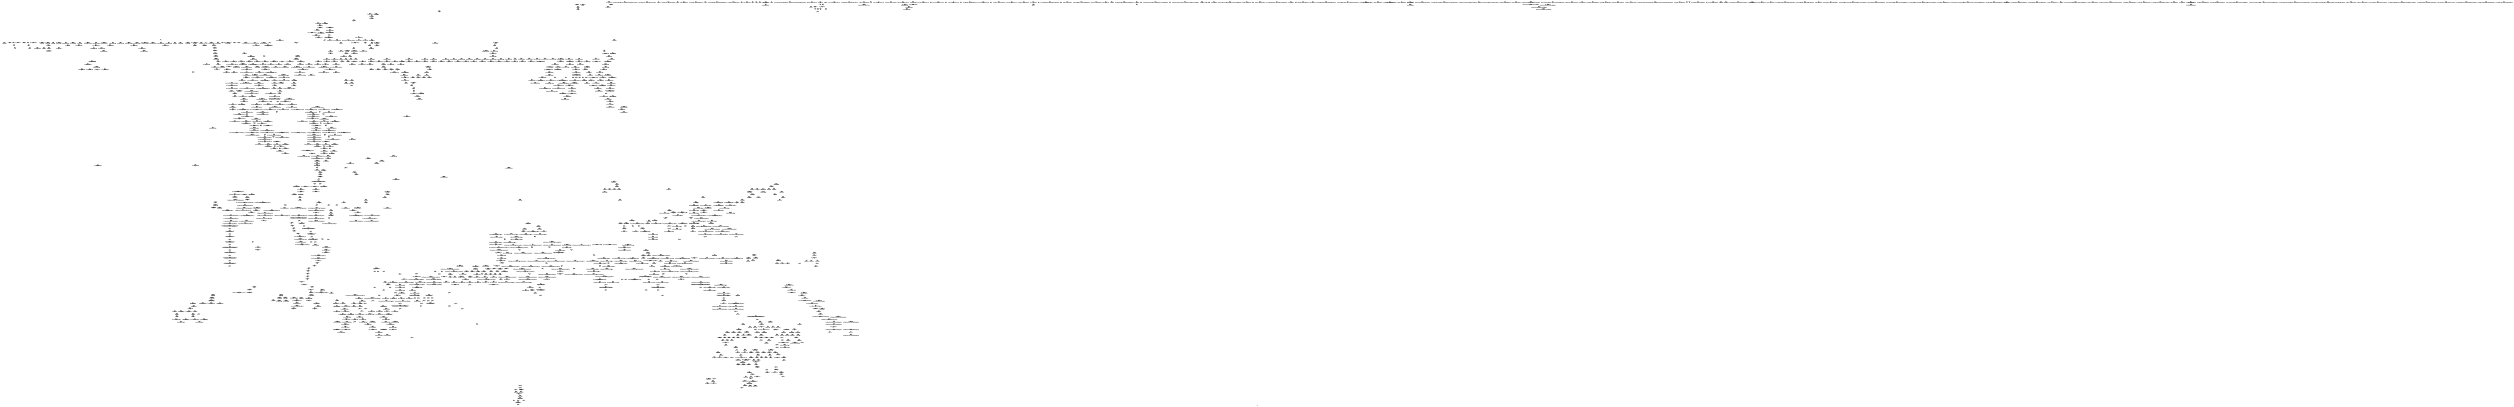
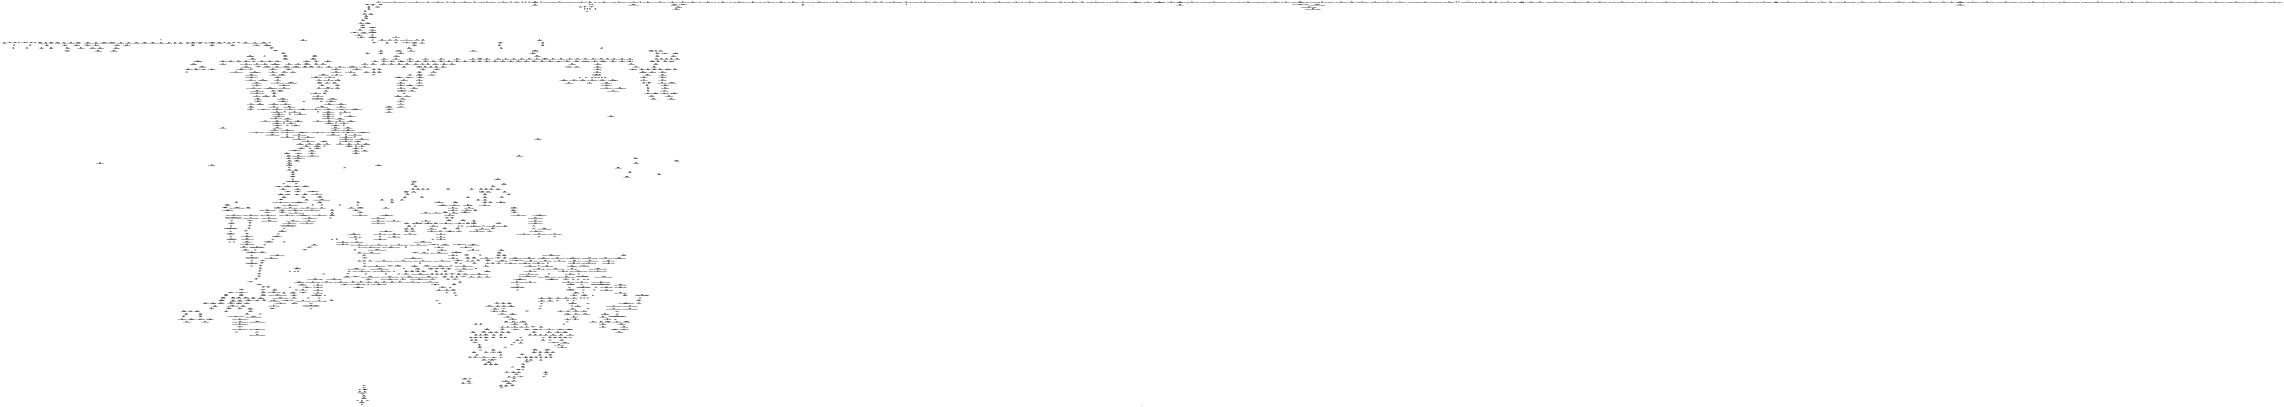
(430, 70) -> none
